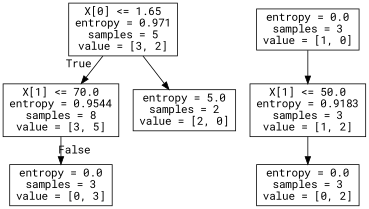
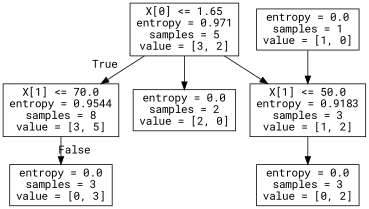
(308, 30) -> (308, 30)
none -> (243, 68)
(184, 110) -> (184, 110)
